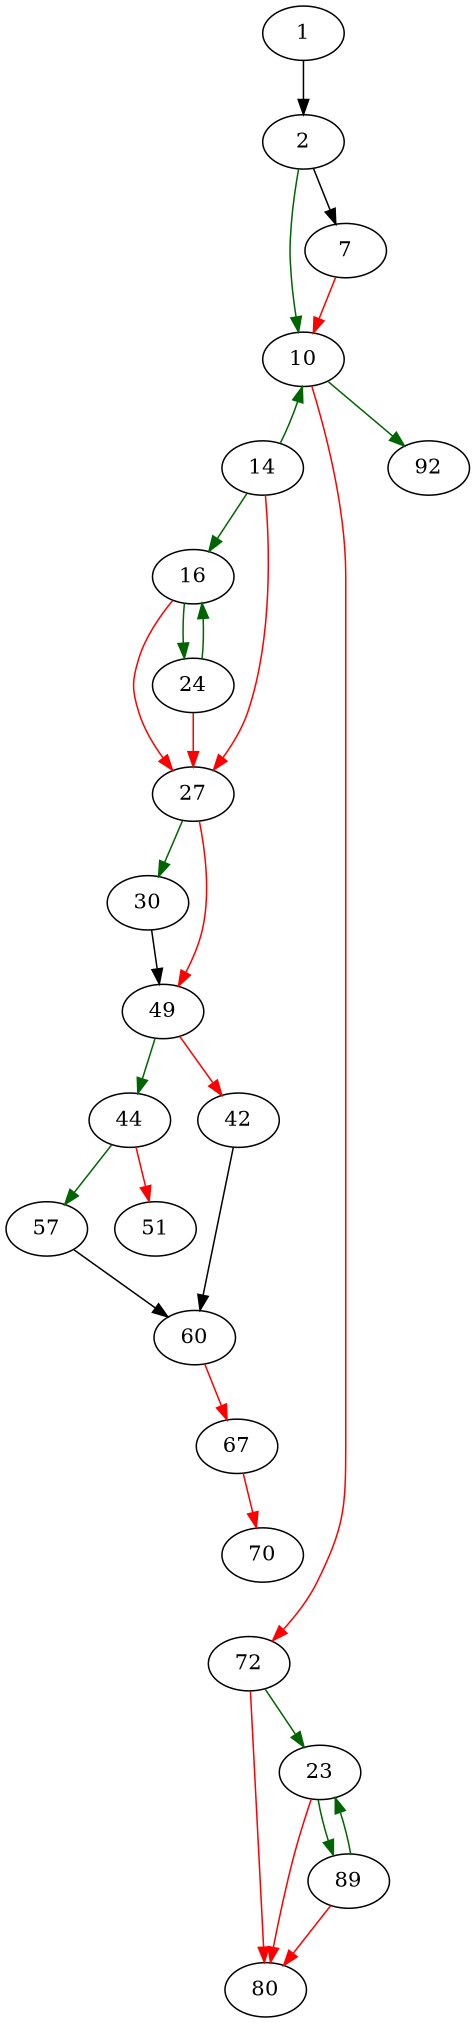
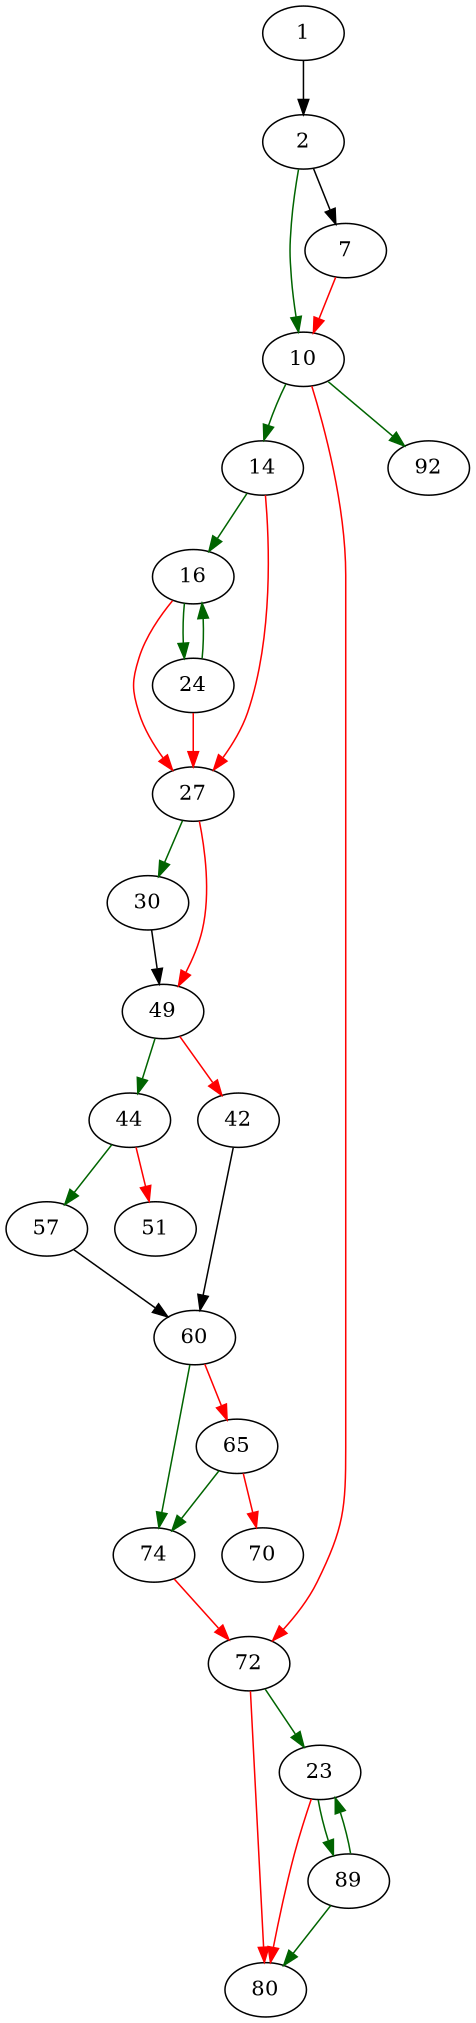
(290, 422) -> (276, 405)
(237, 1446) -> (237, 1446)
none -> (154, 1555)
(312, 1929) -> (312, 1929)
